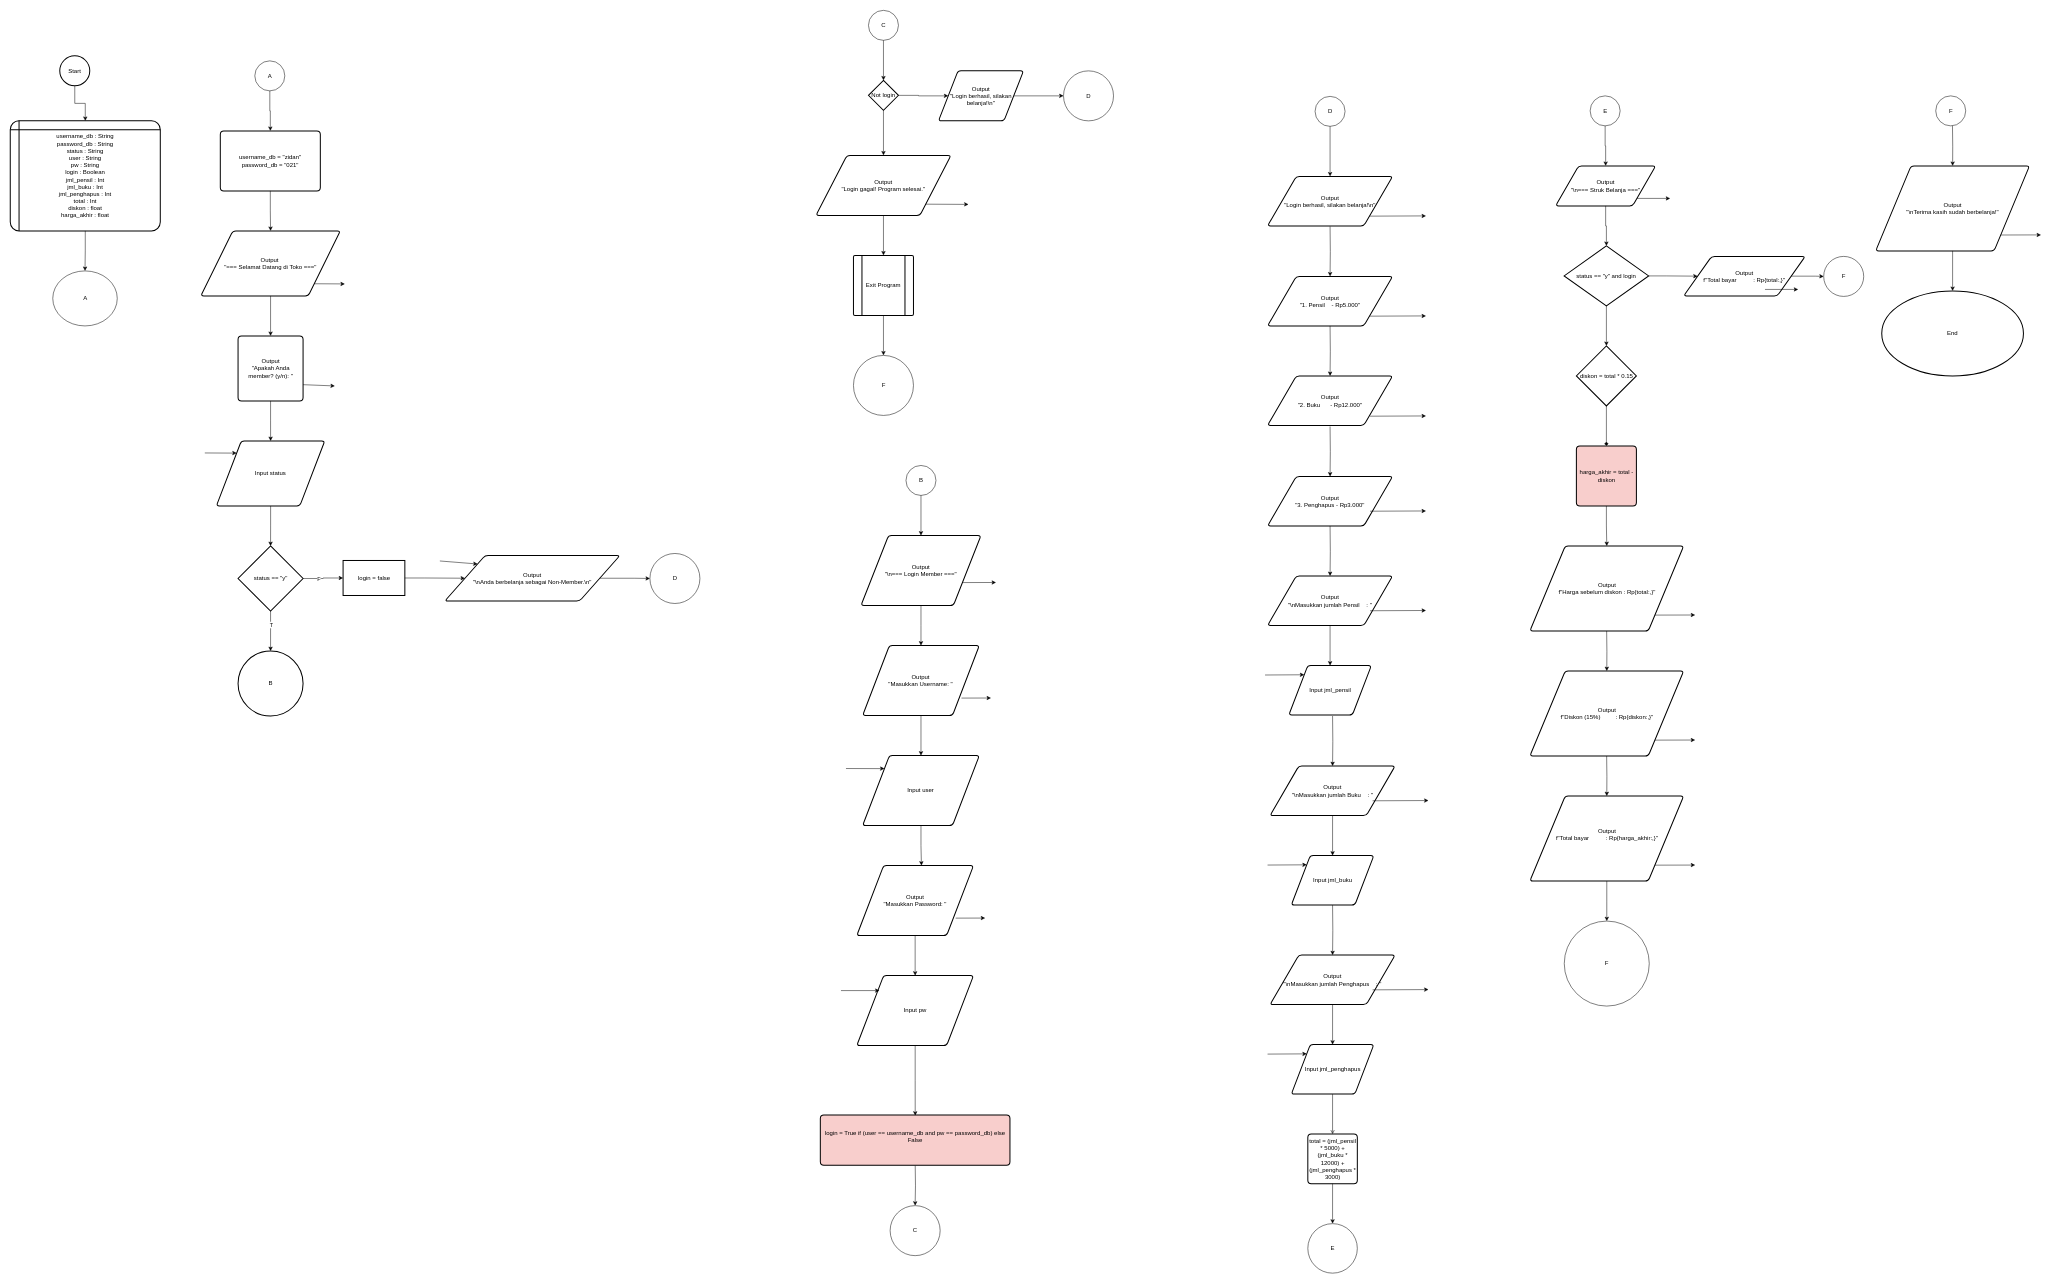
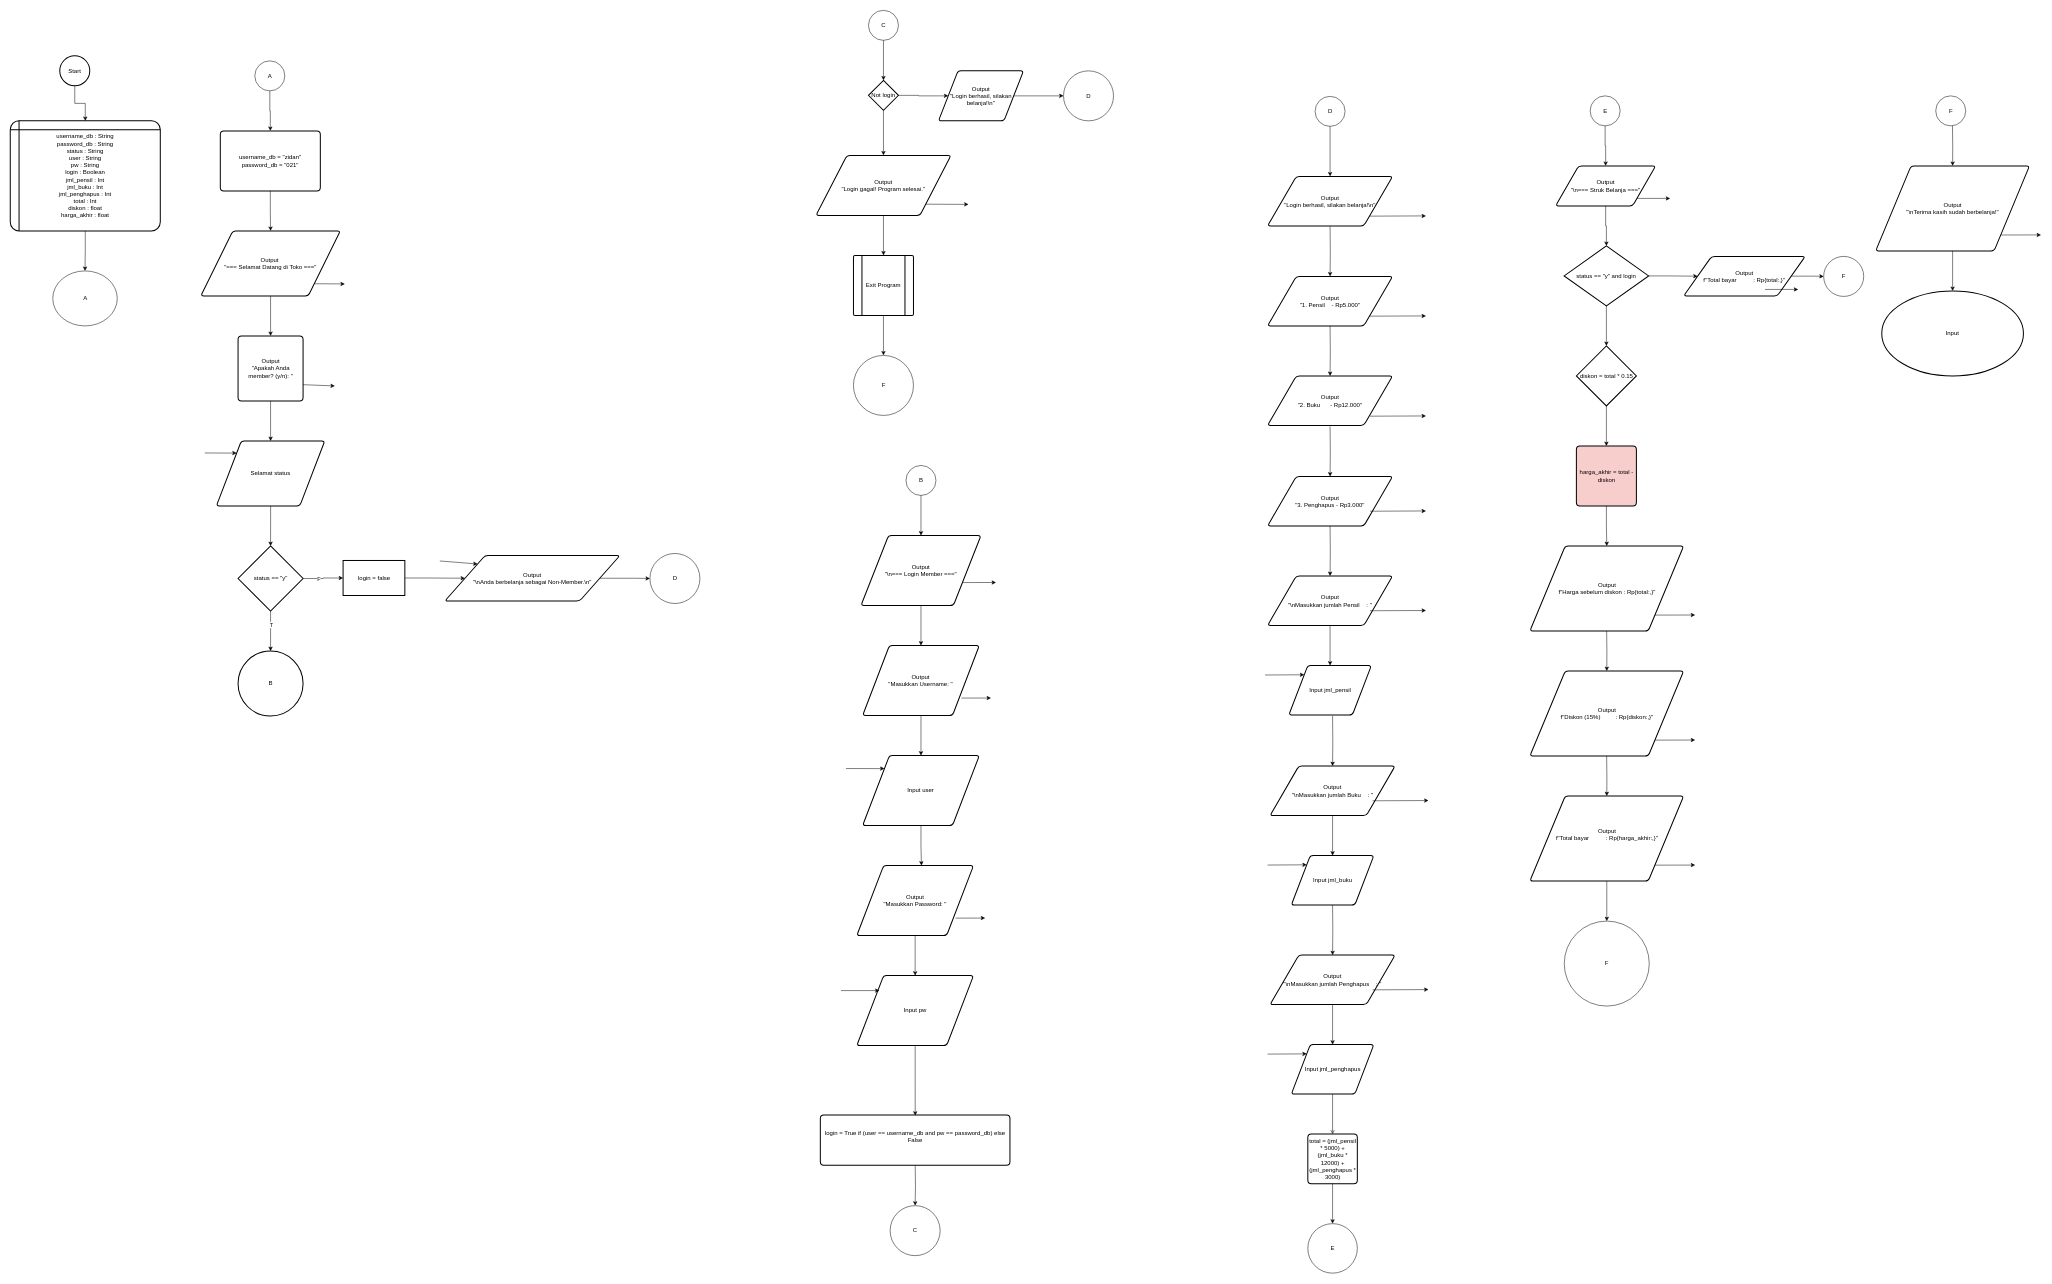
(1952, 333) -> (1952, 333)
(1606, 441) -> (1606, 442)
(271, 473) -> (271, 473)
(915, 1140) -> (915, 1140)
